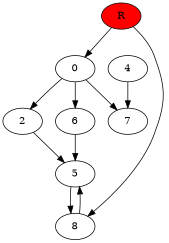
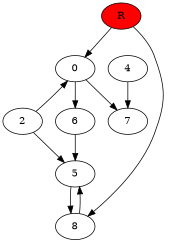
(48, 91) -> (49, 99)
